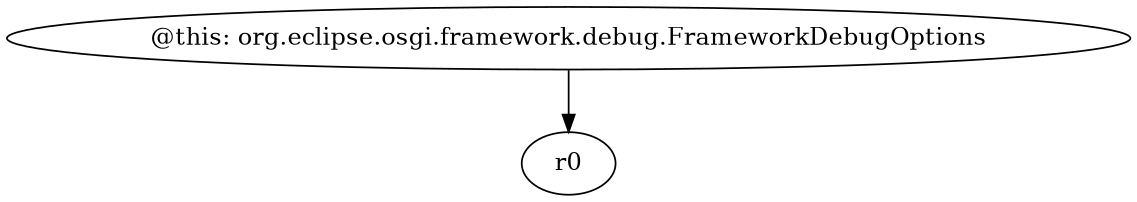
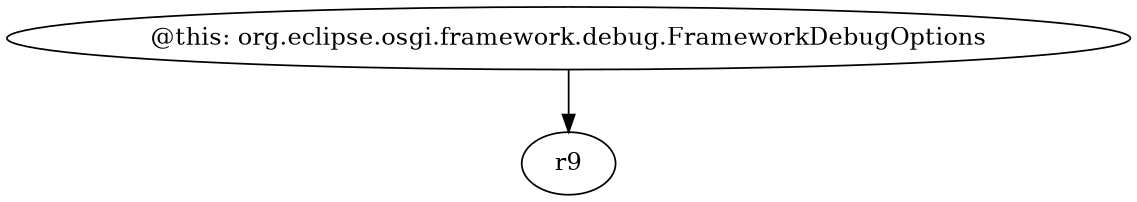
(569, 163) -> (569, 163)
